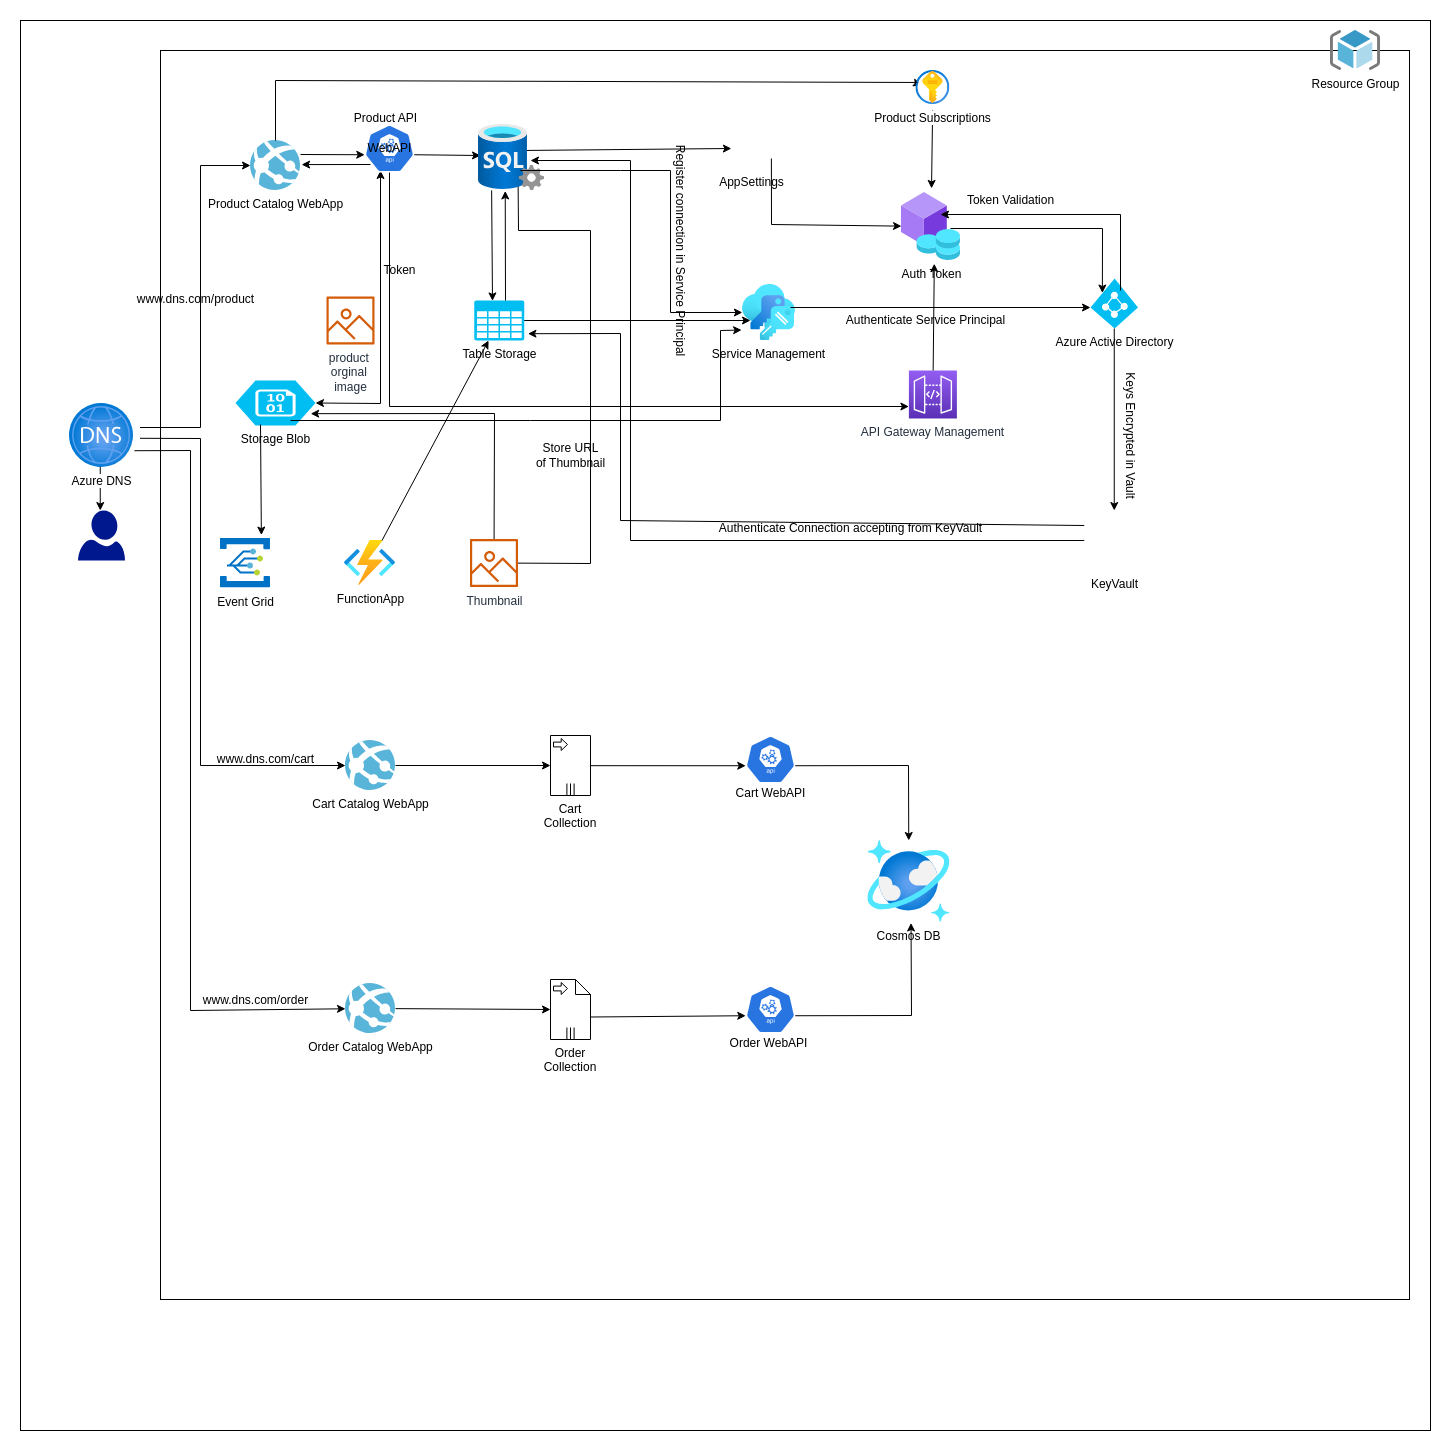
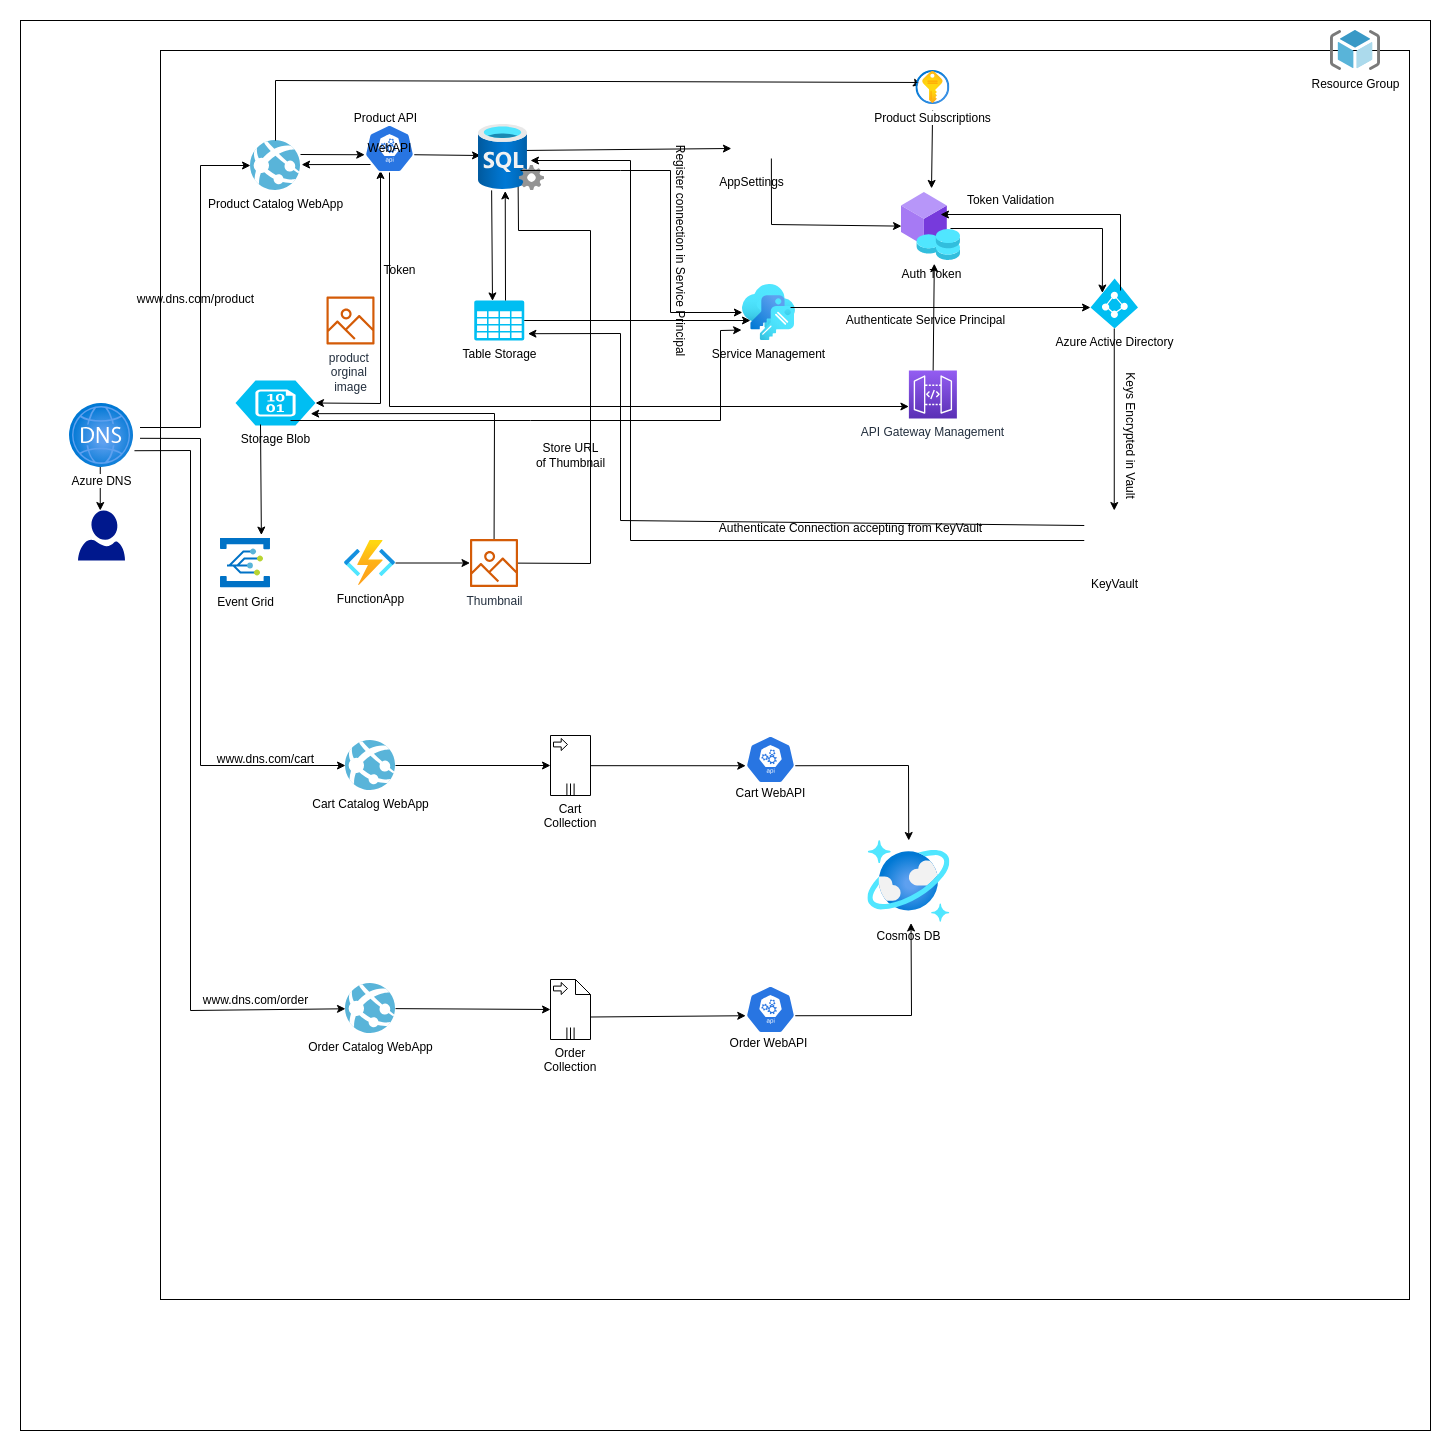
(434, 443) -> (430, 563)
